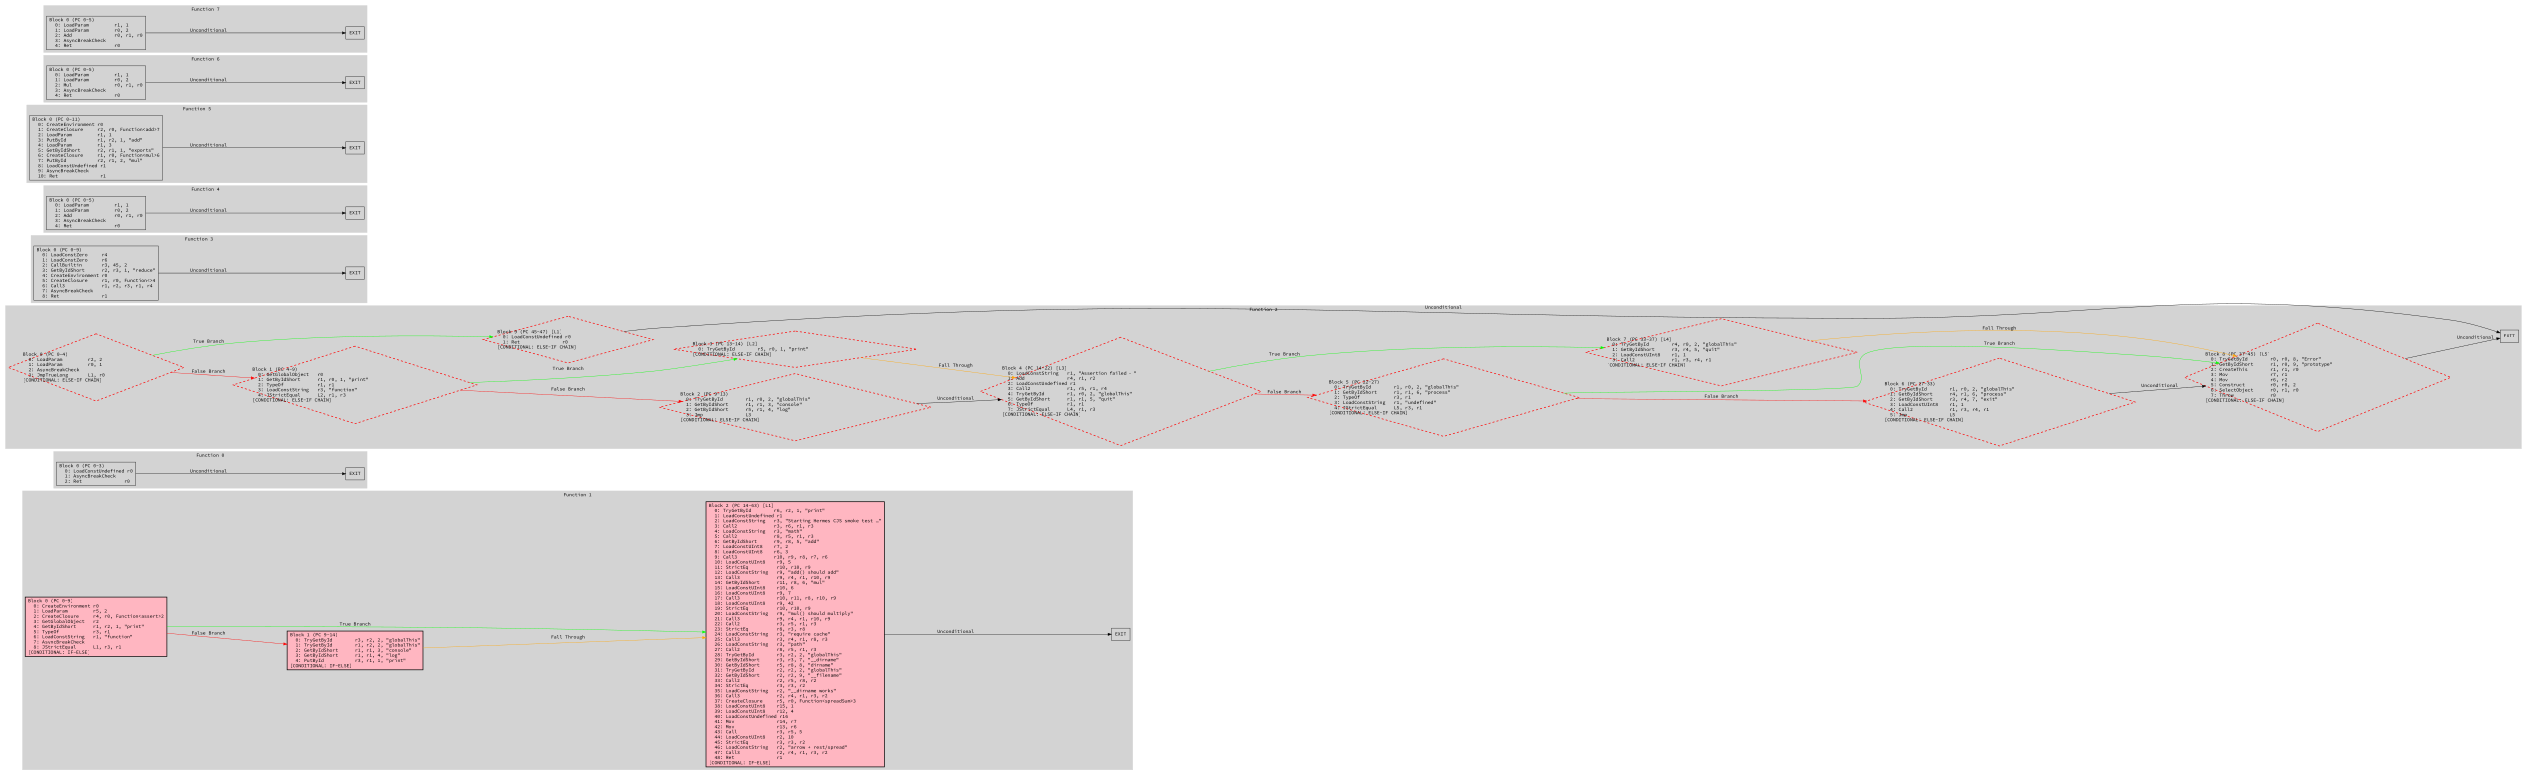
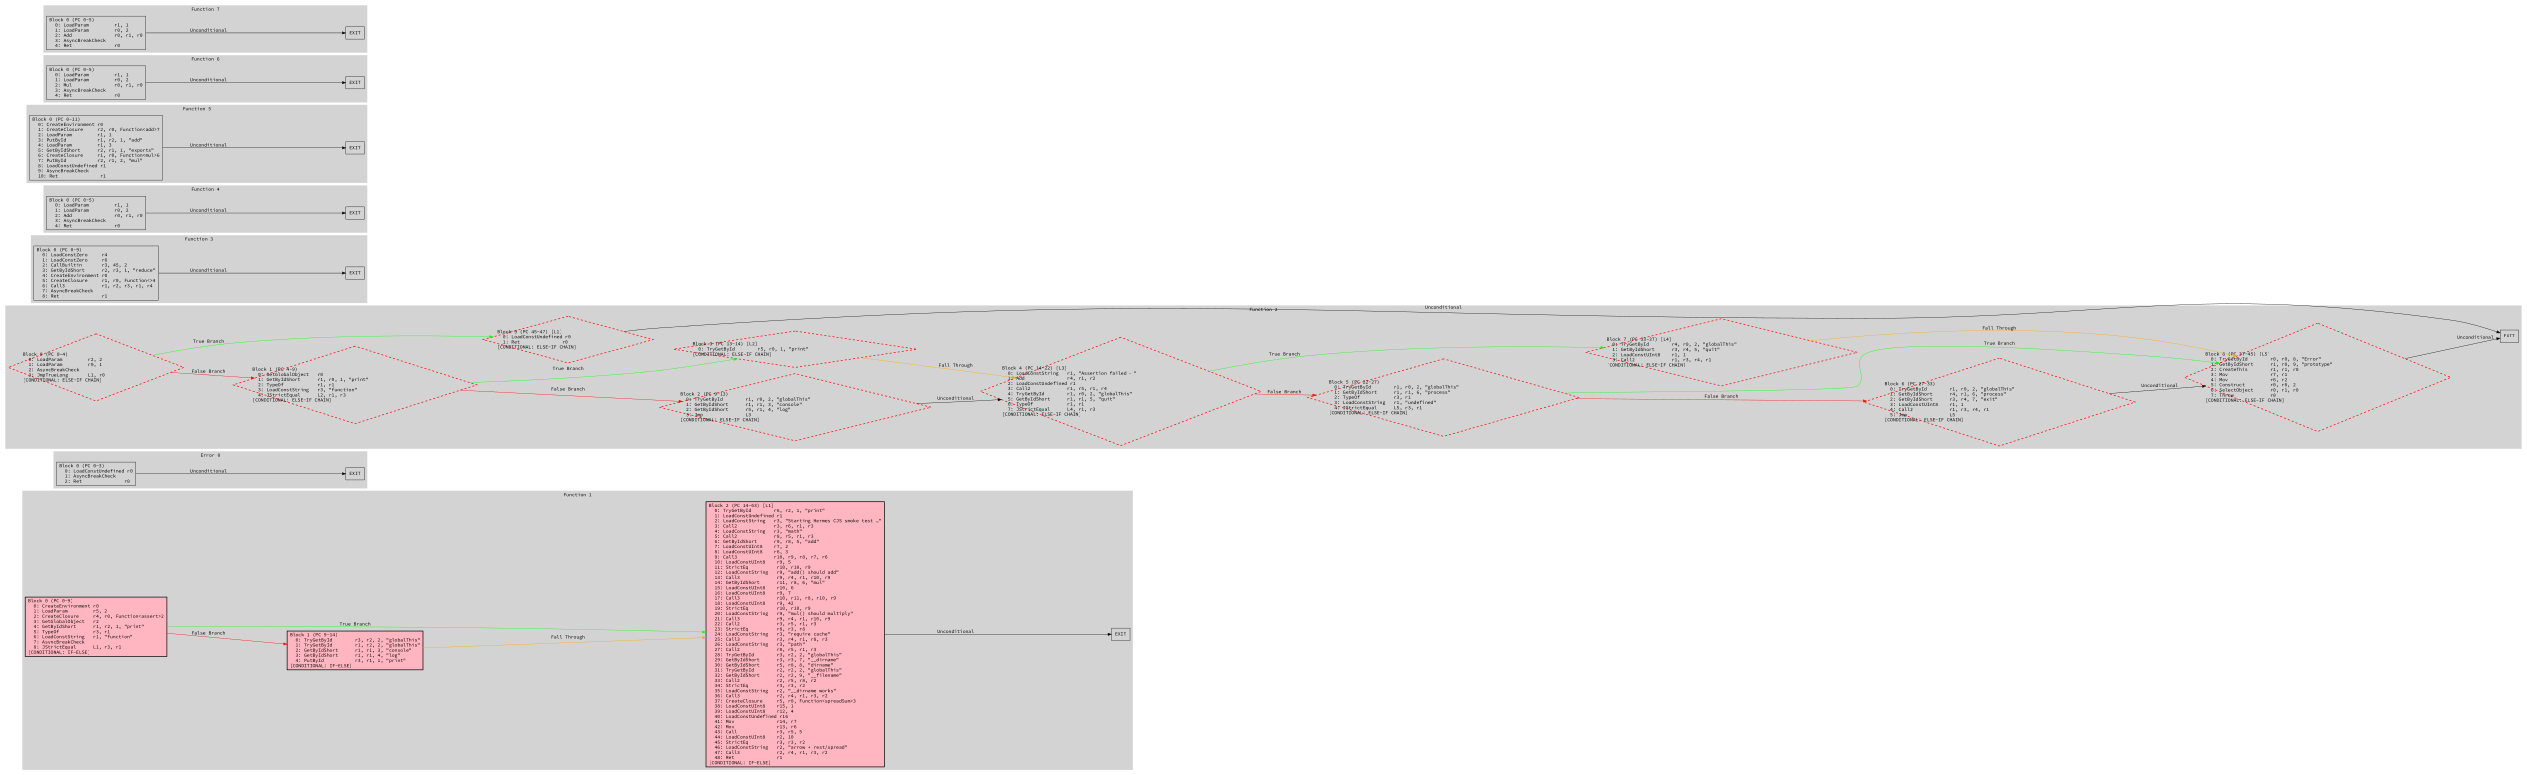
(210, 455) -> (210, 455)
